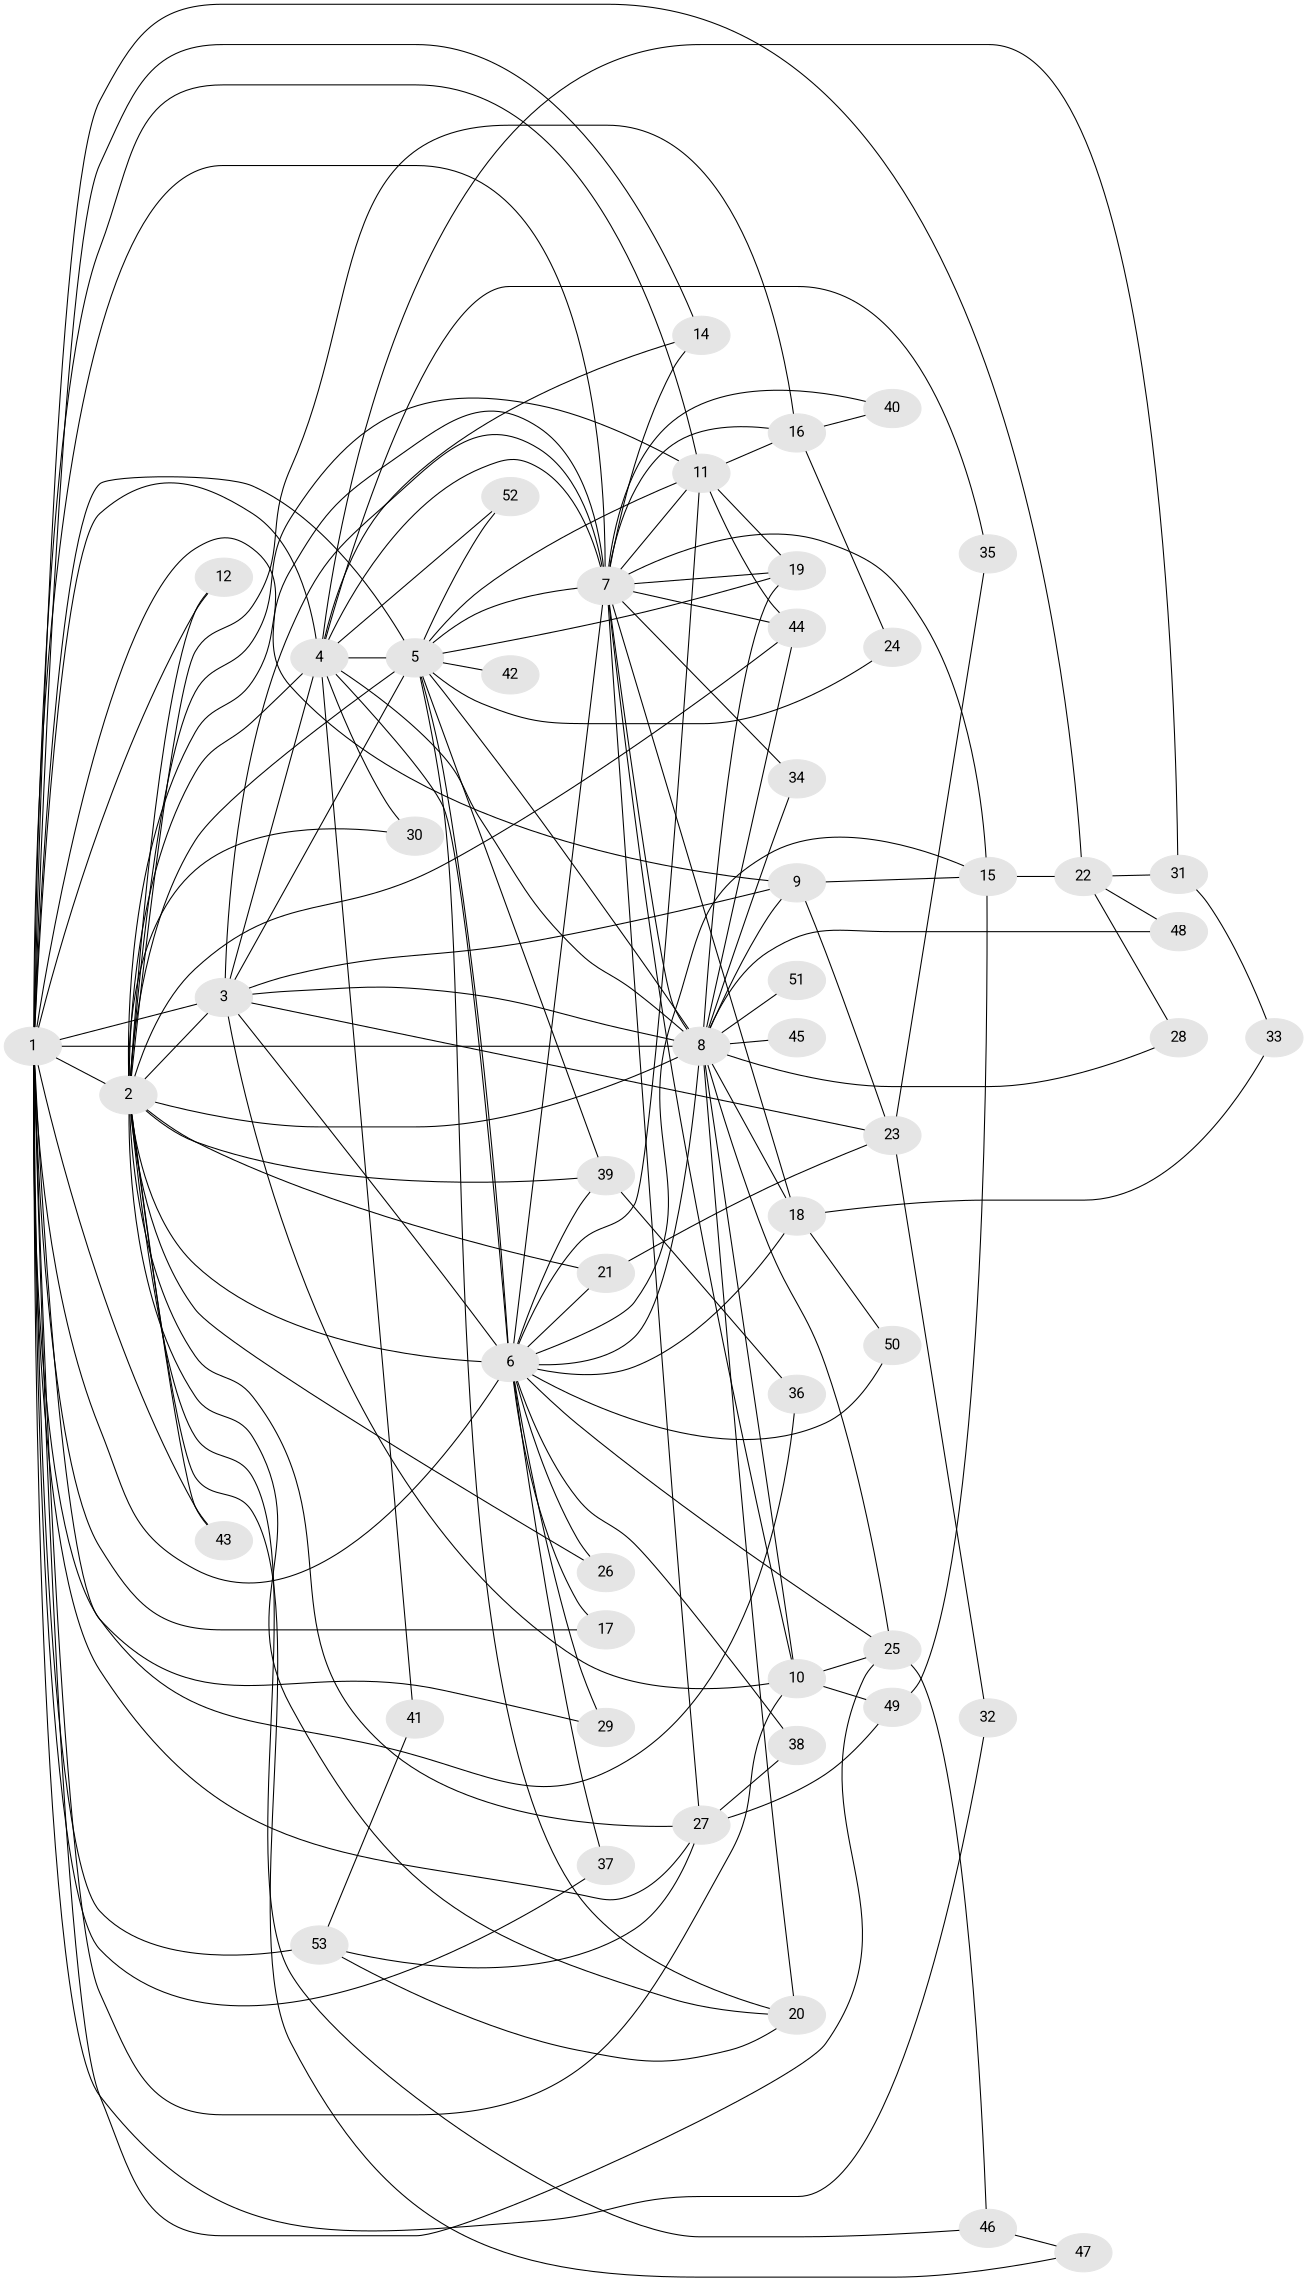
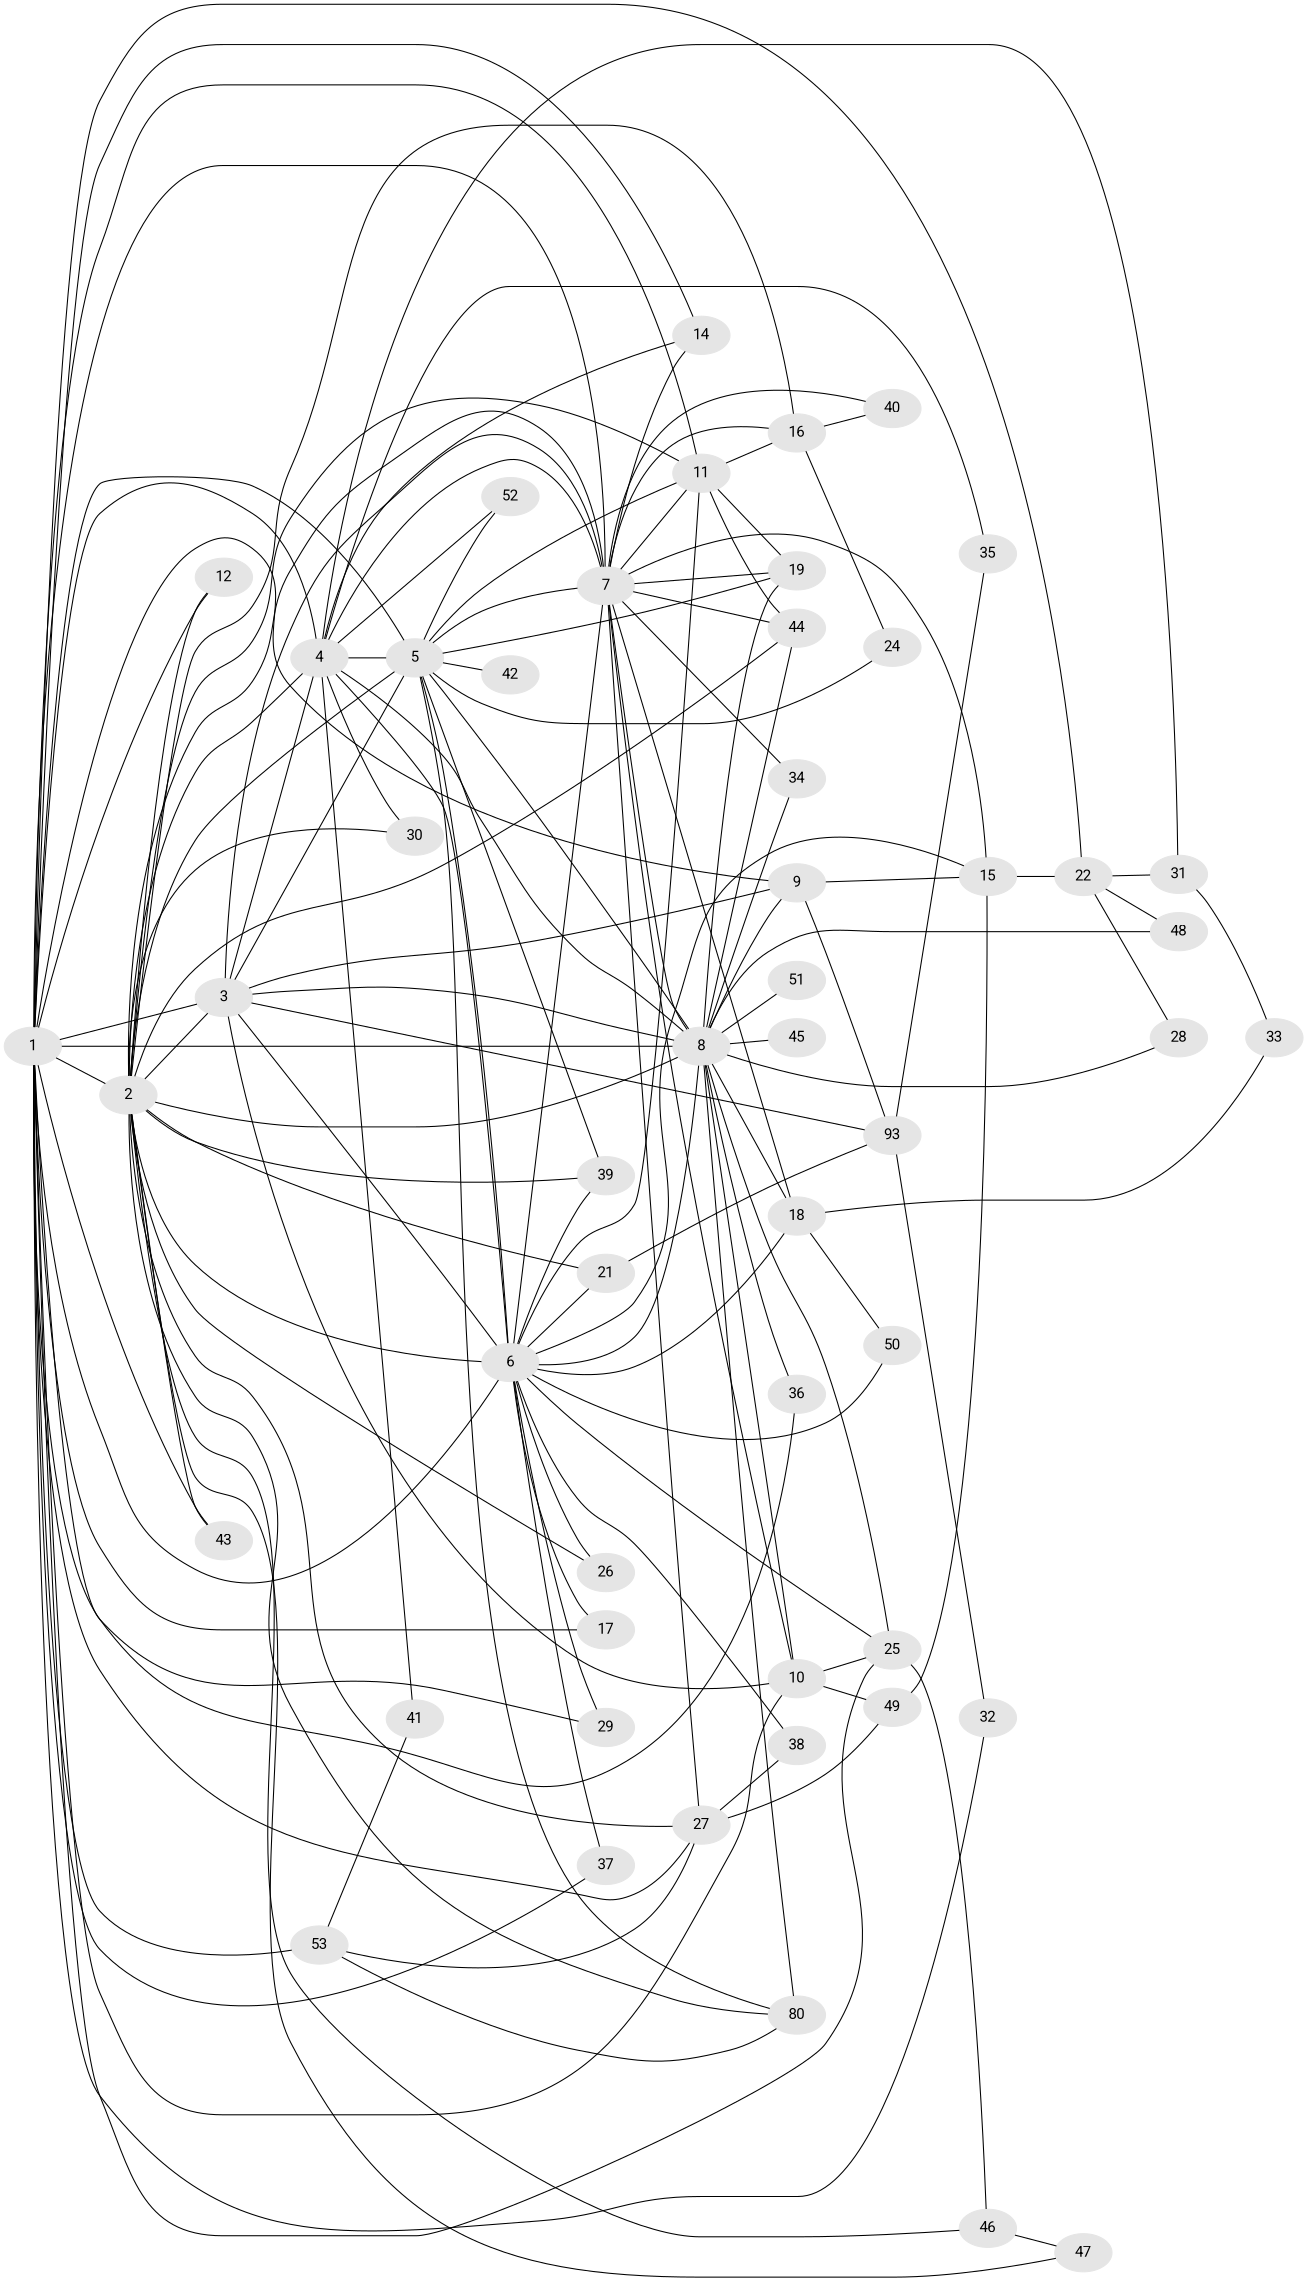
(892, 1135) -> (892, 1135)
(701, 1285) -> (742, 1222)
(797, 2015) -> (797, 2015)
